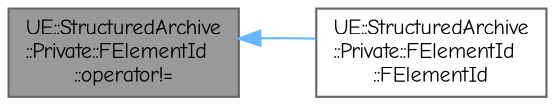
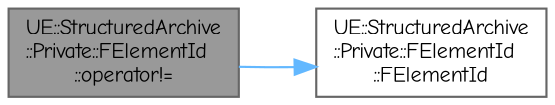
(288, 38) -> (267, 67)
